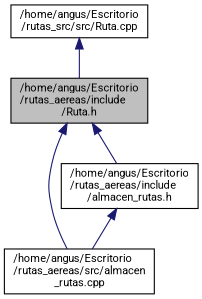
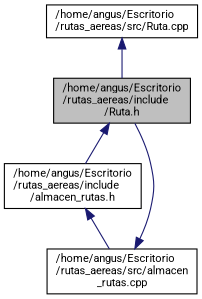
(79, 21) -> (122, 21)
(49, 192) -> (154, 181)
